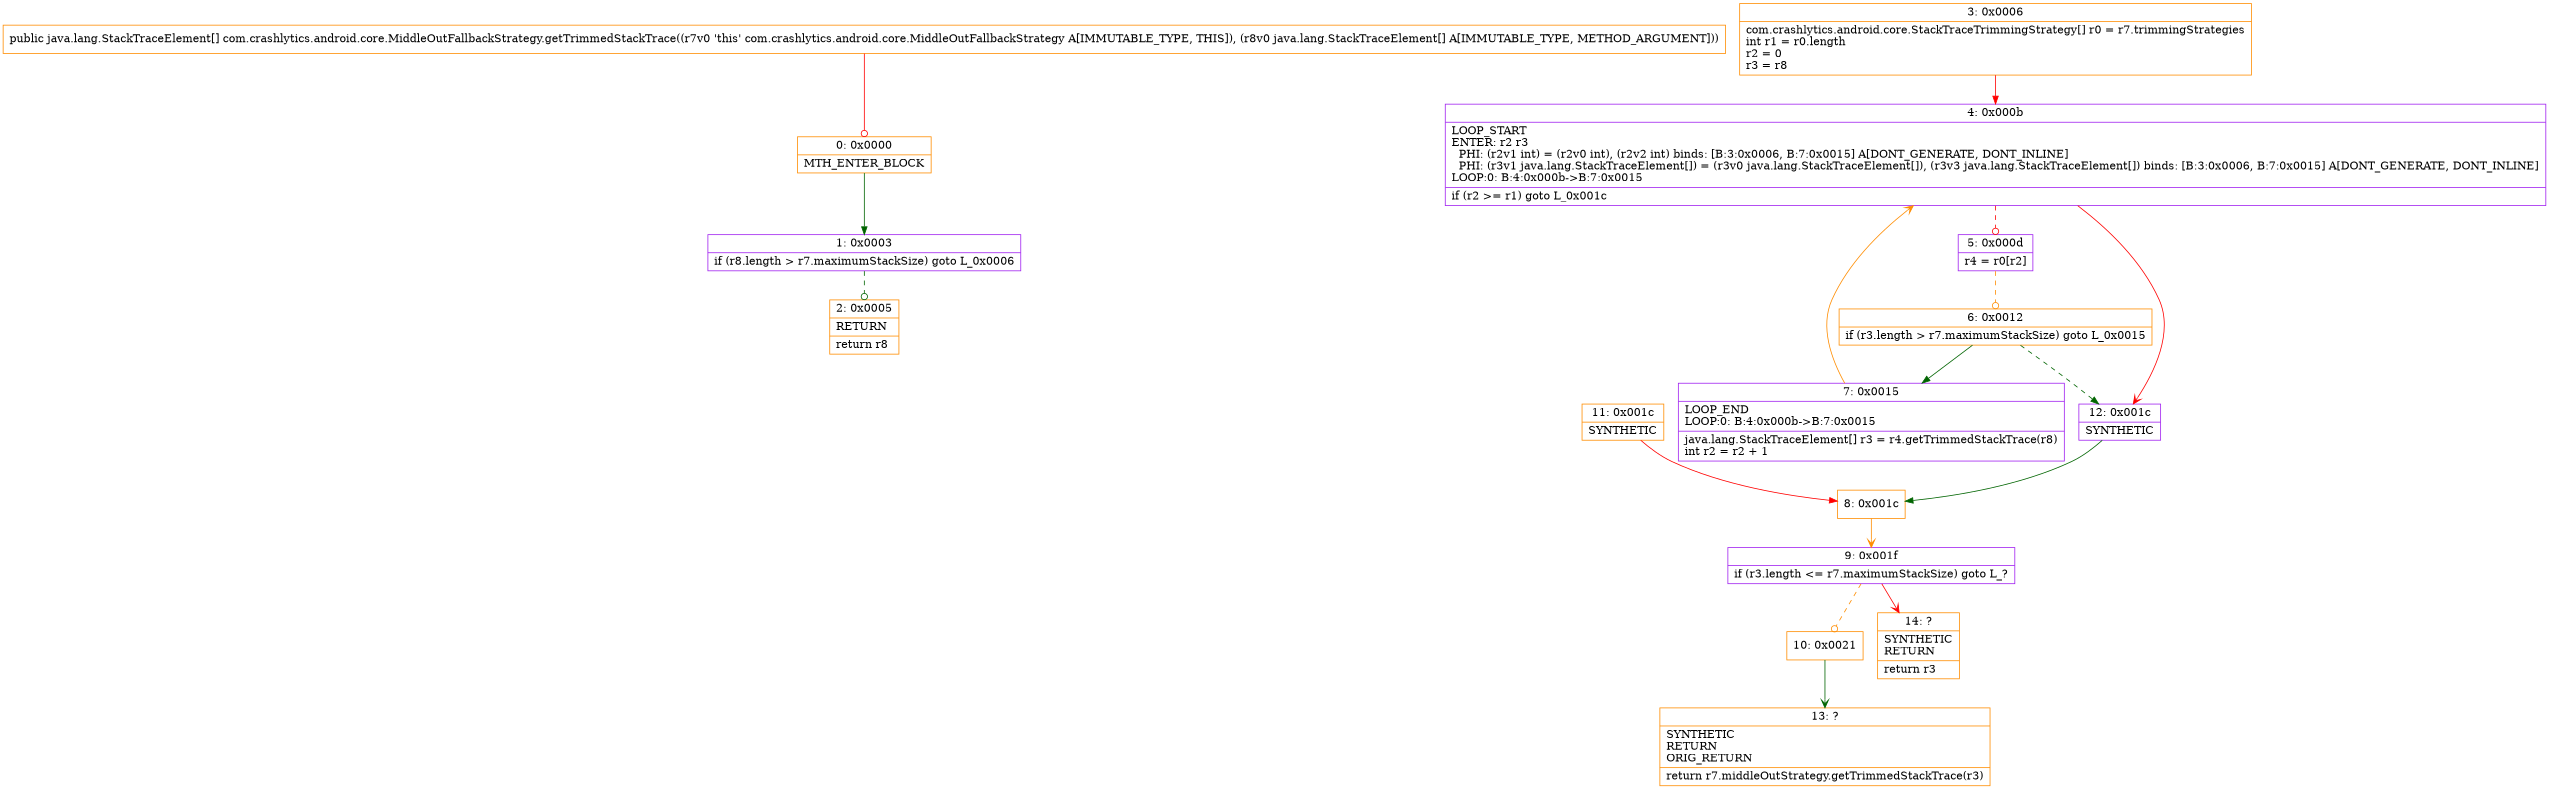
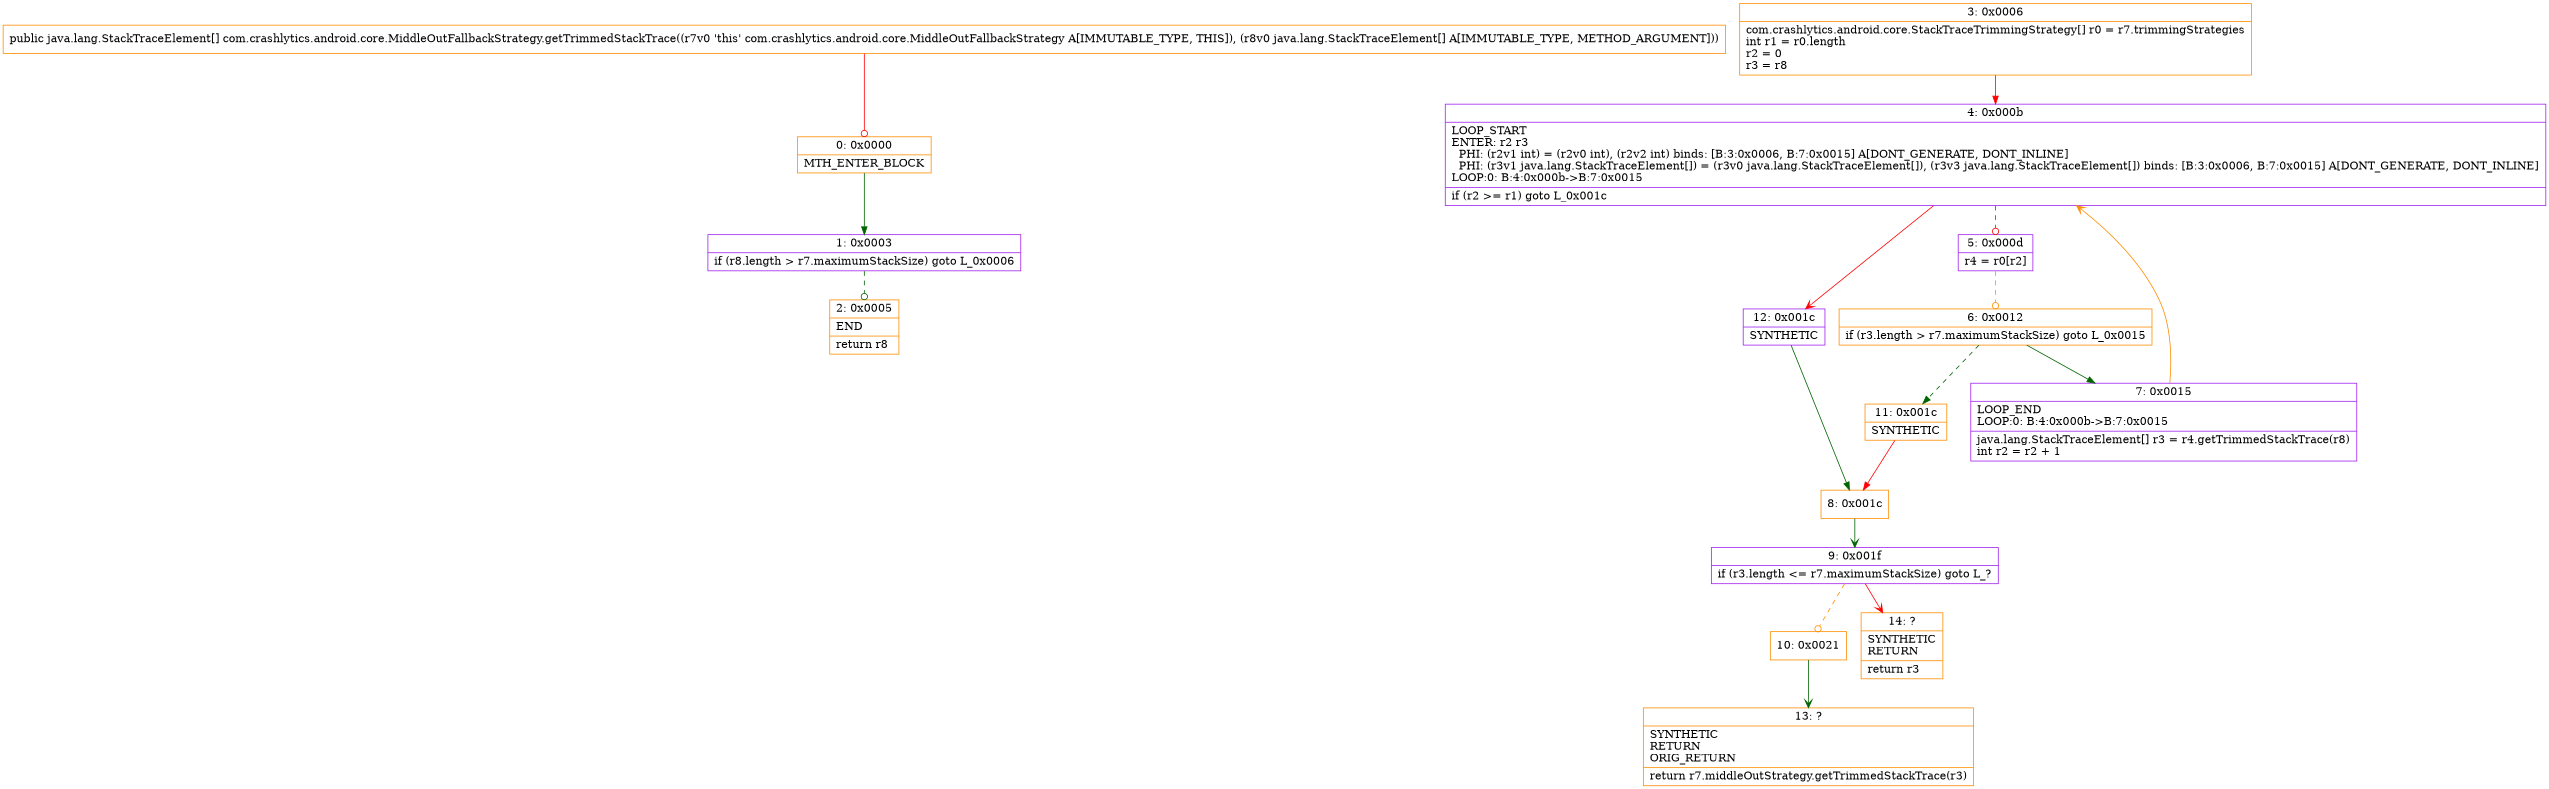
(862, 327) -> (849, 327)
(2057, 372) -> (1954, 372)
(1871, 529) -> (1855, 529)
